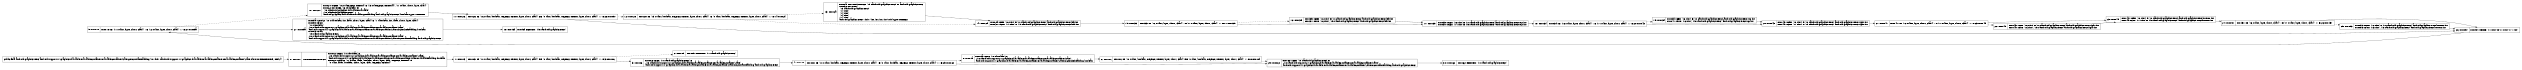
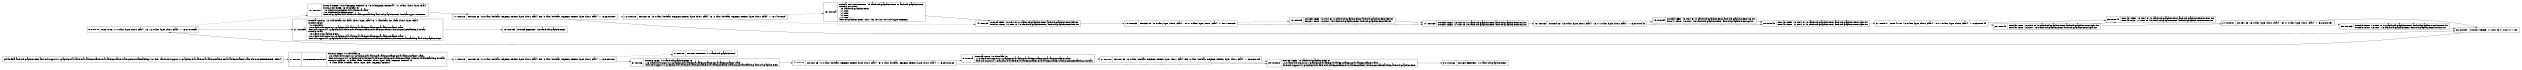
(2218, 21) -> (2160, 25)
